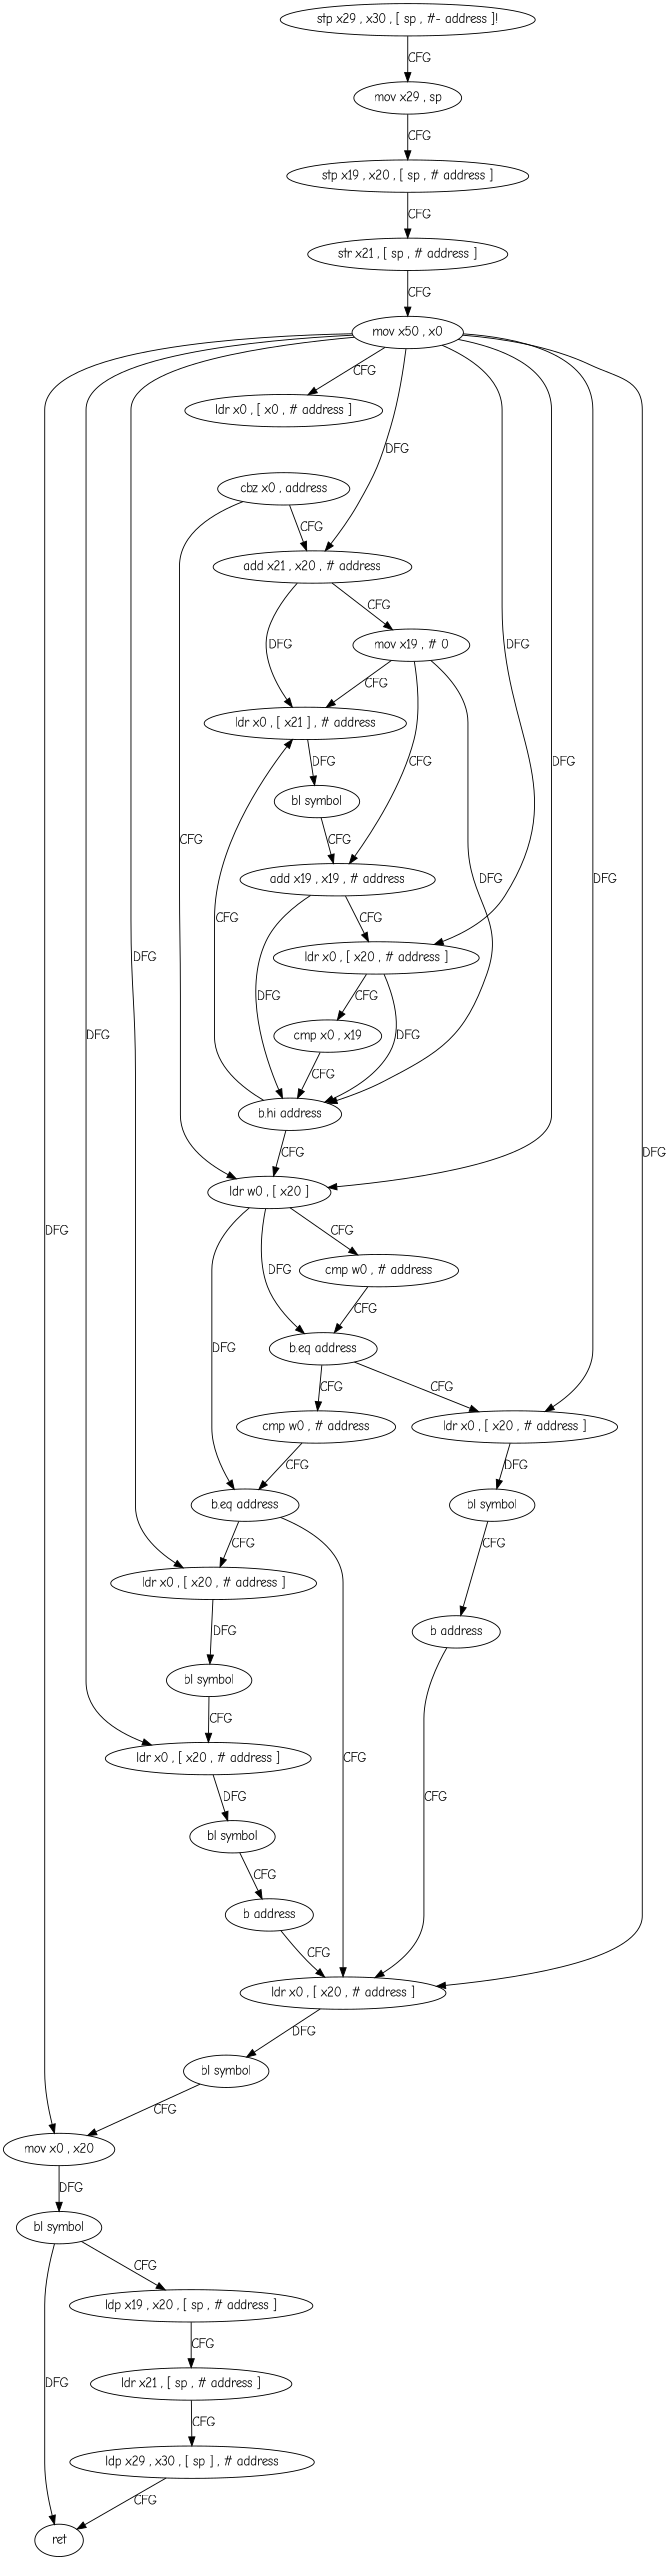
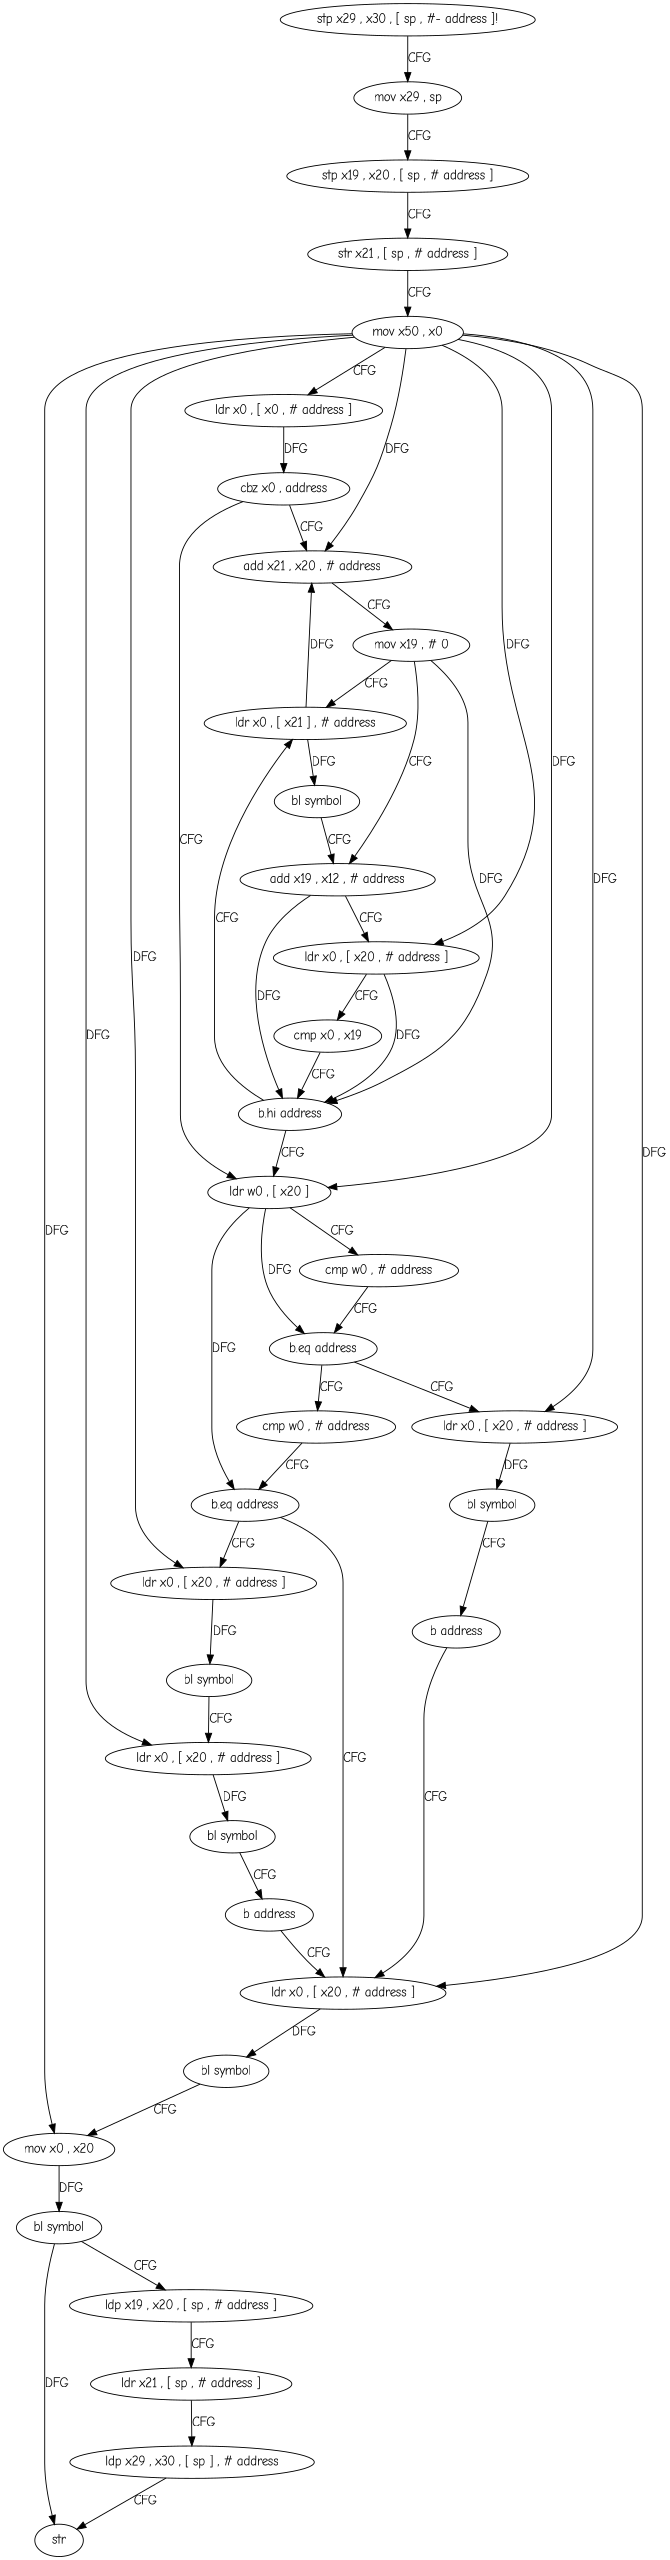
none -> (284, 445)
(266, 639) -> (309, 650)
(338, 880) -> (338, 880)
(59, 2540) -> (59, 2540)
